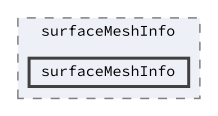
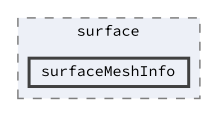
(109, 32) -> (109, 32)
